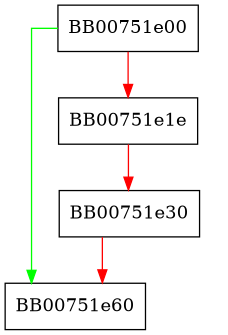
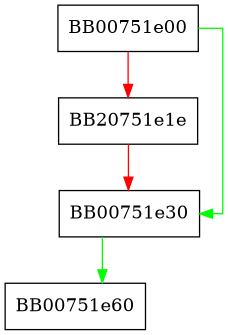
(128, 121) -> (128, 121)
(32, 136) -> (223, 114)
(102, 253) -> (102, 253)
